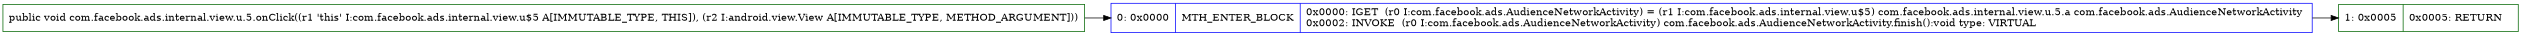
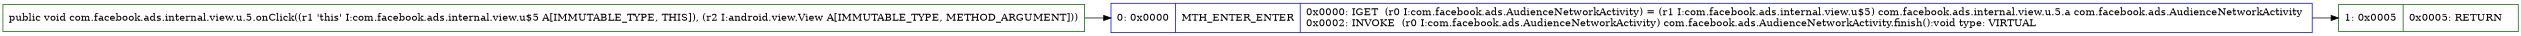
(1238, 18) -> (1238, 18)
